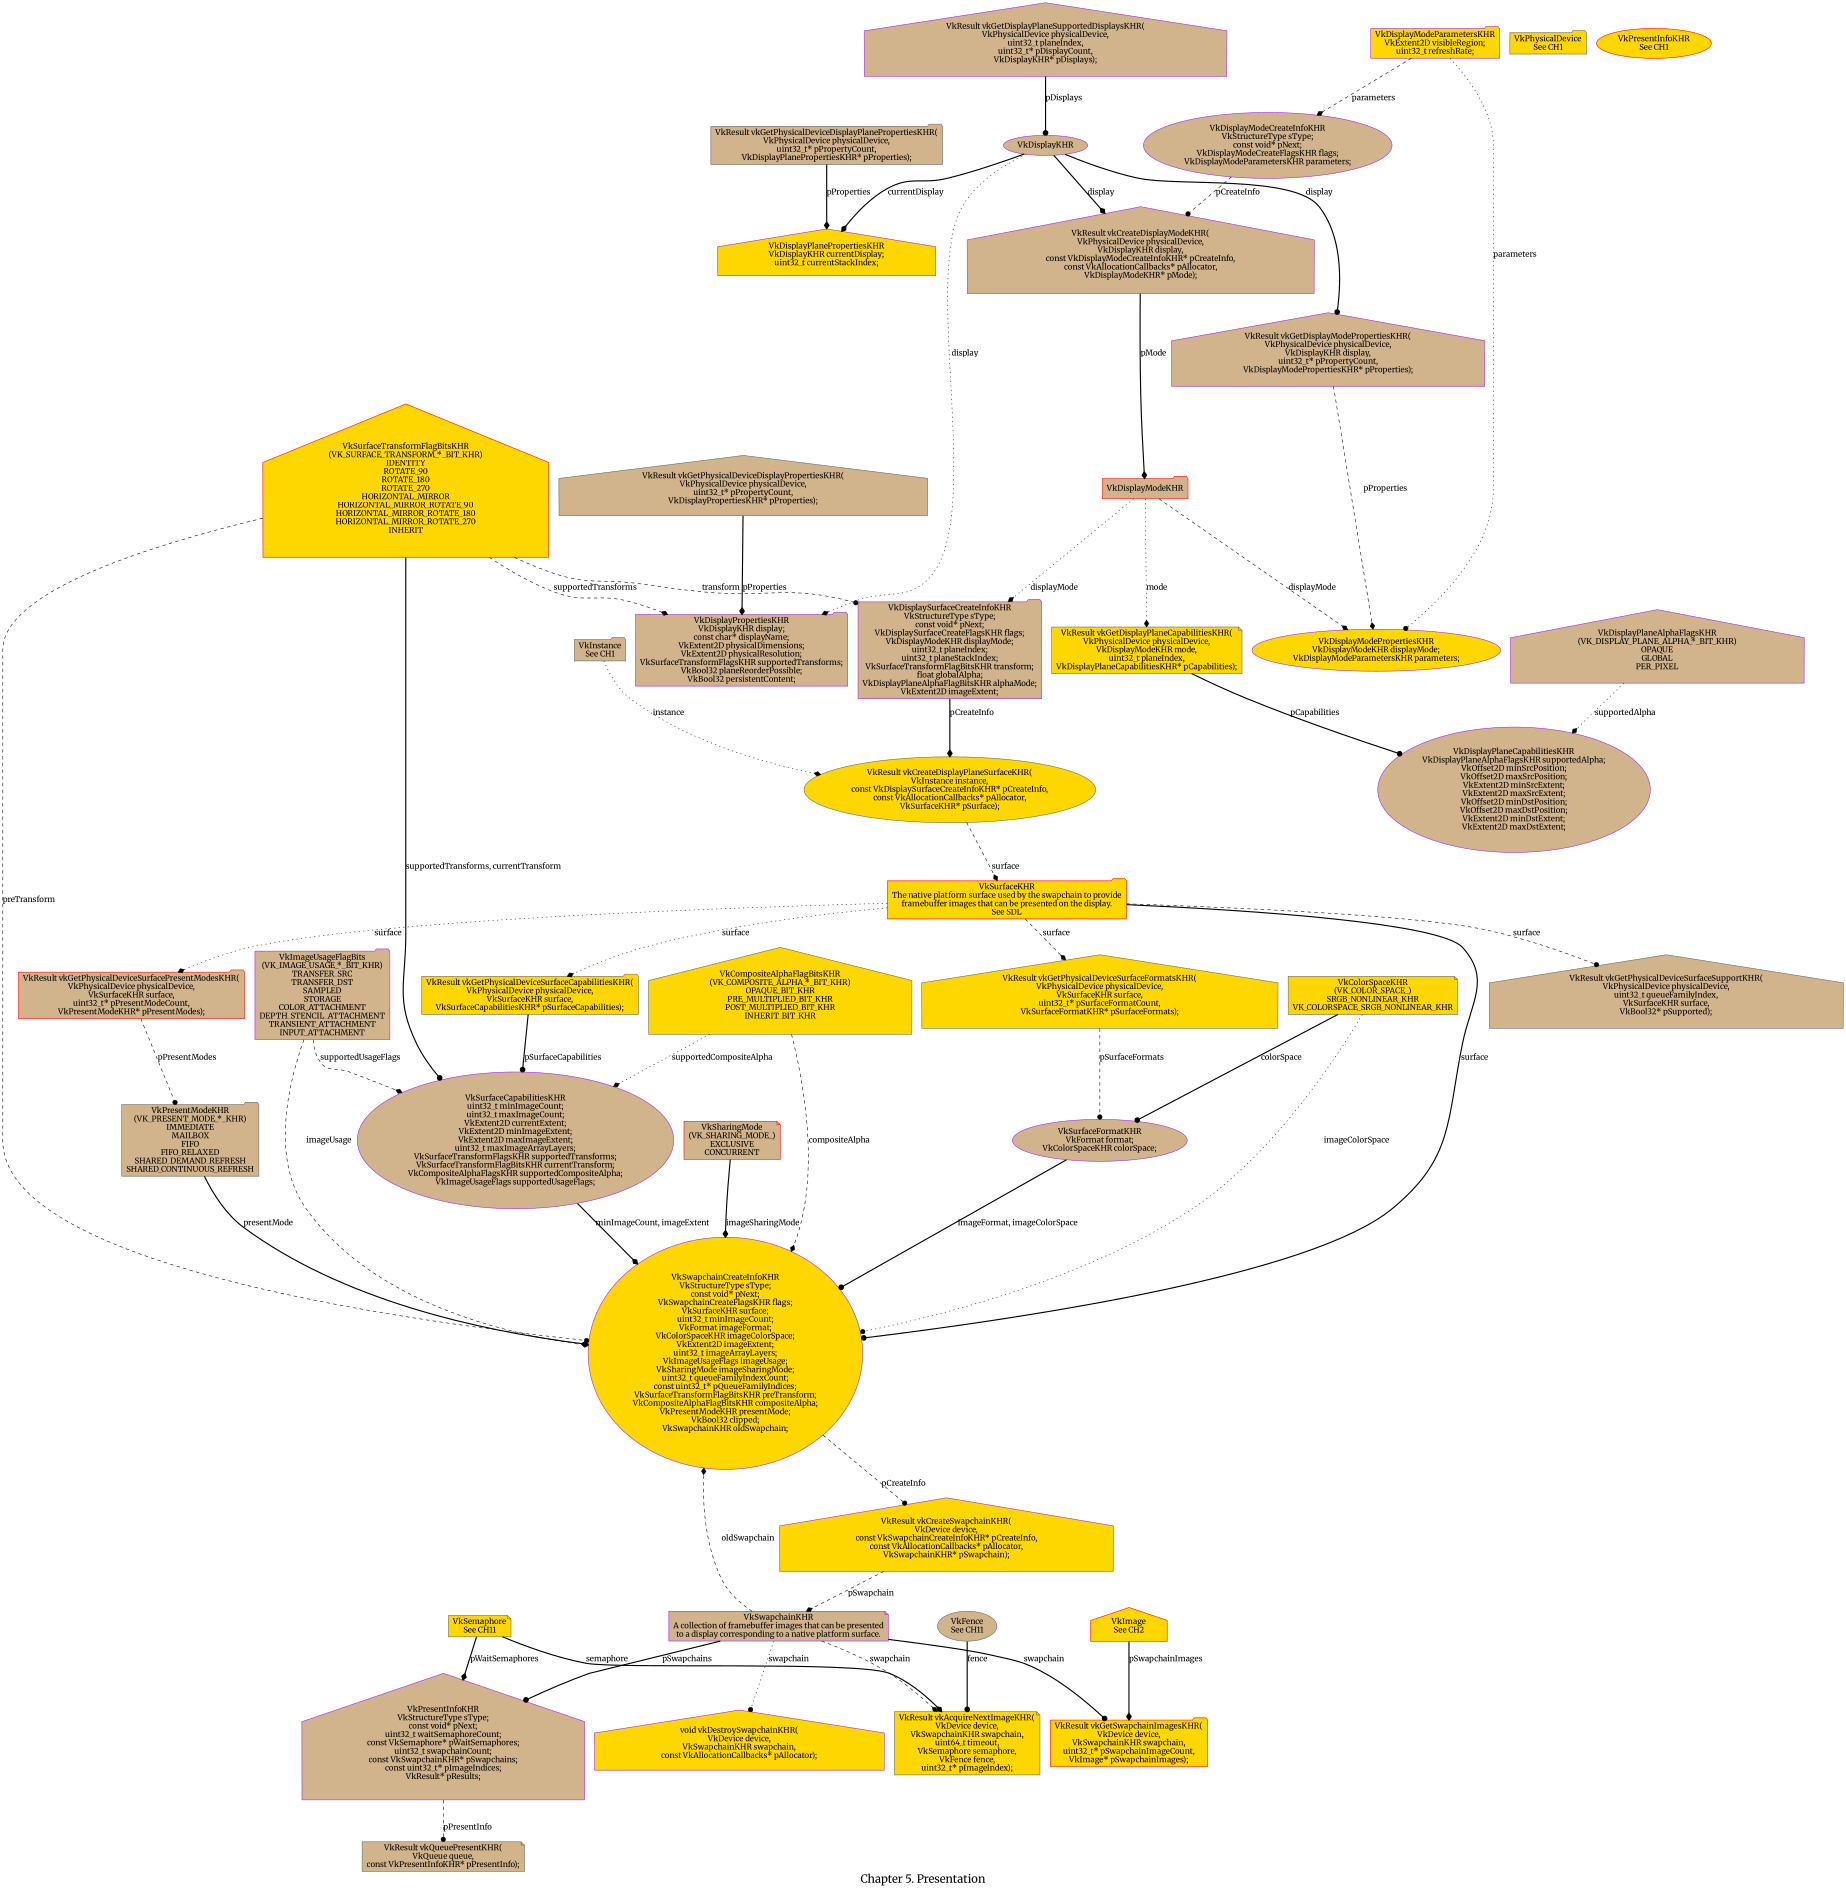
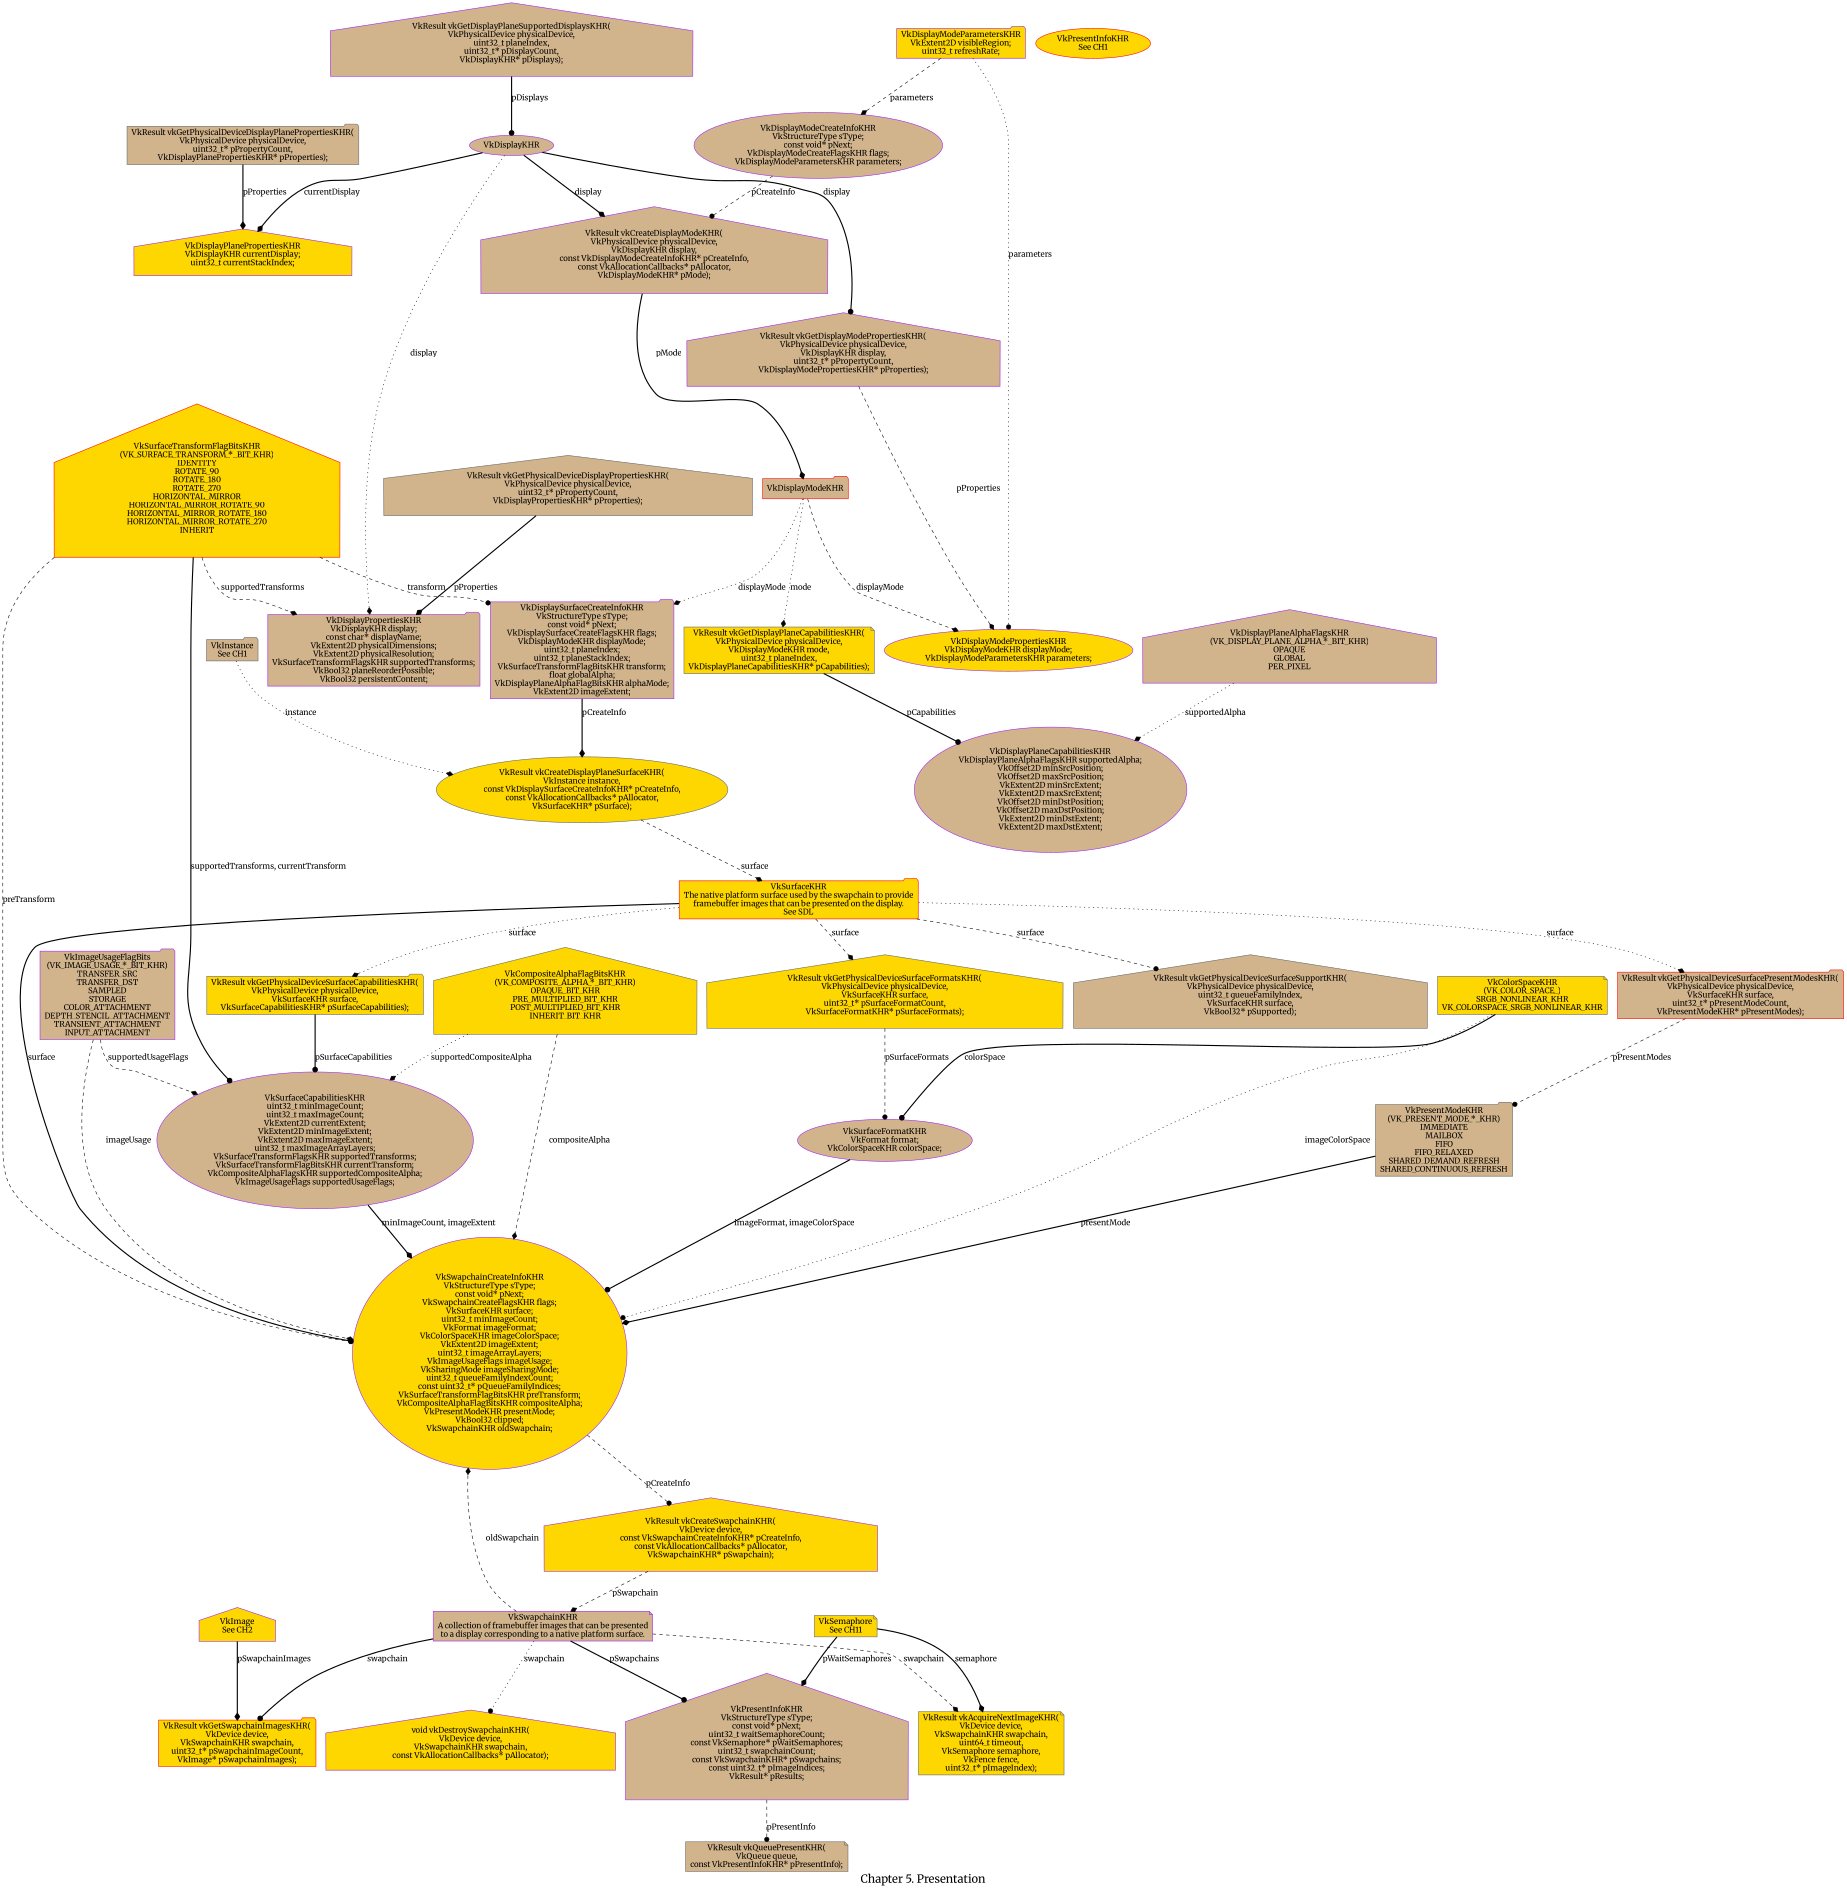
(1548, 43) -> none
(732, 1140) -> none
(967, 1626) -> none
(1129, 1626) -> (237, 1626)
